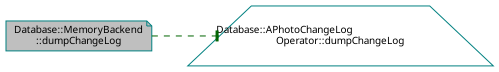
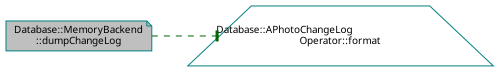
(341, 36) -> (341, 36)
